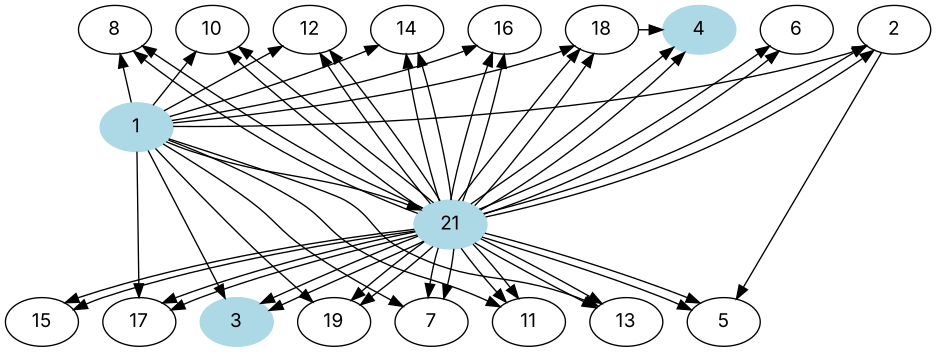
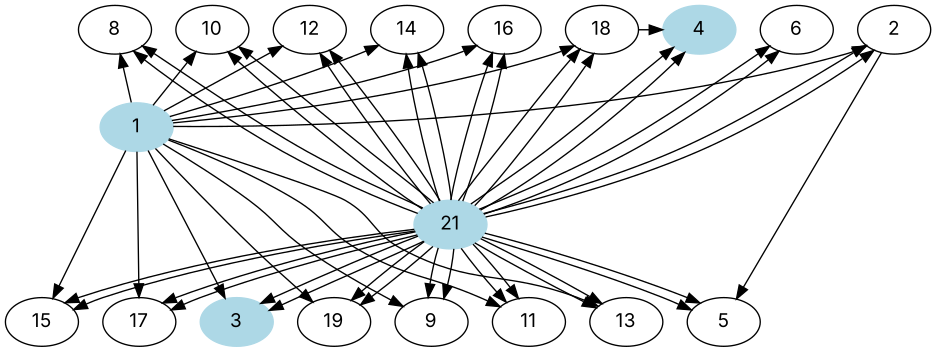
(318, 180) -> (92, 218)
(432, 322) -> (432, 322)
